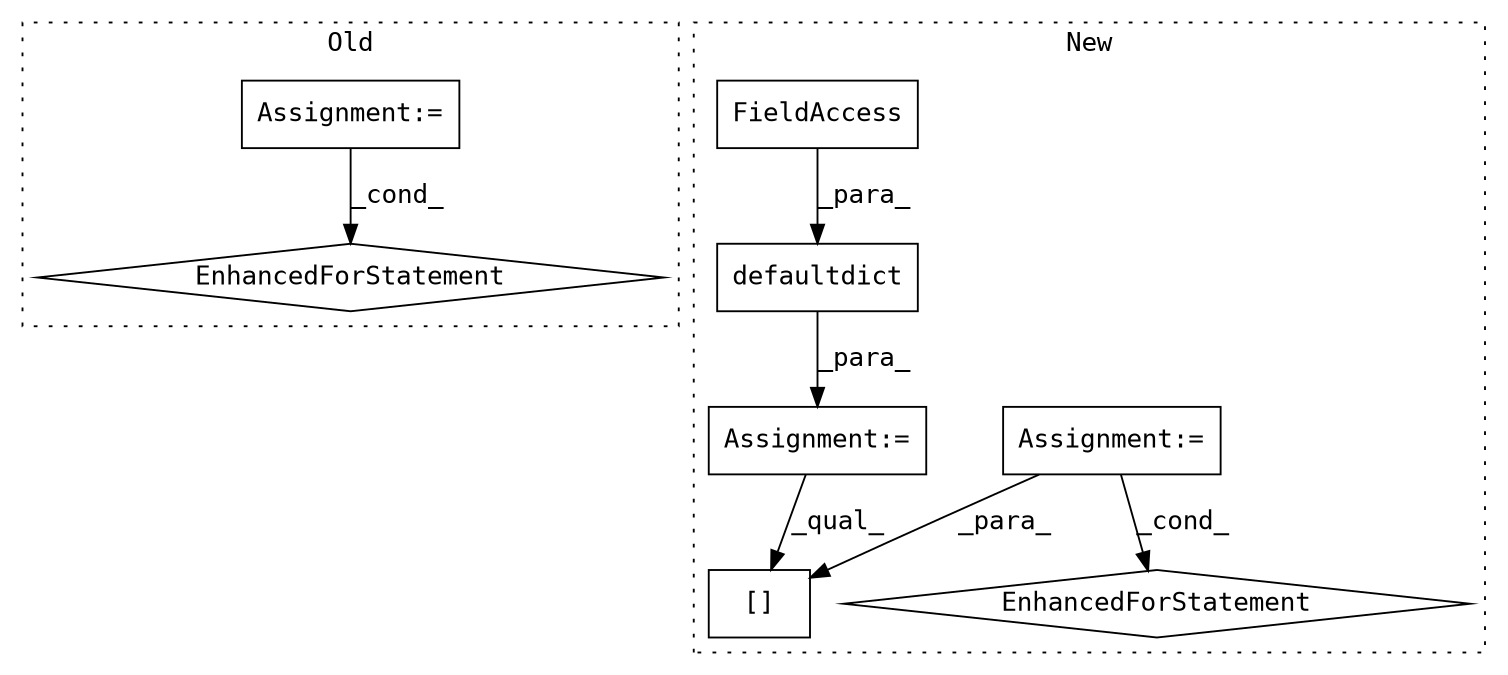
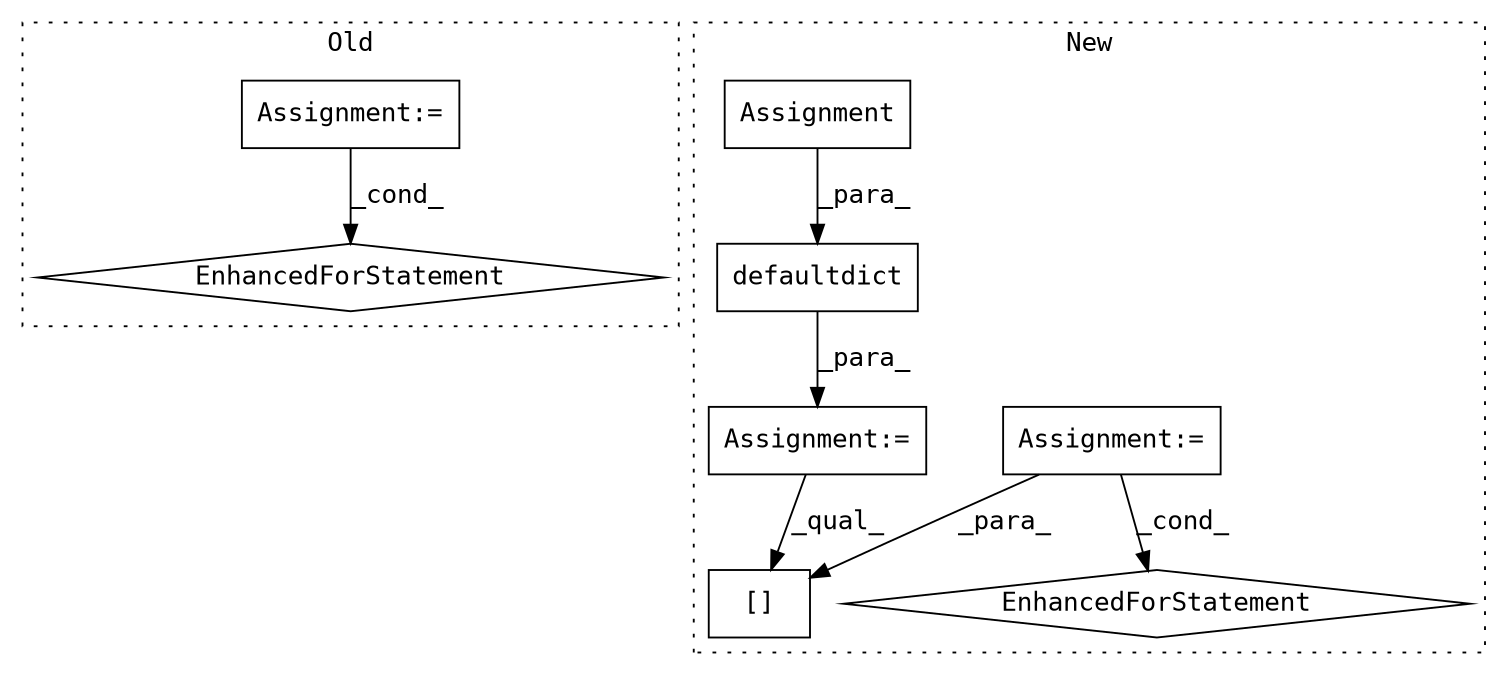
(818, 114) -> (818, 114)
